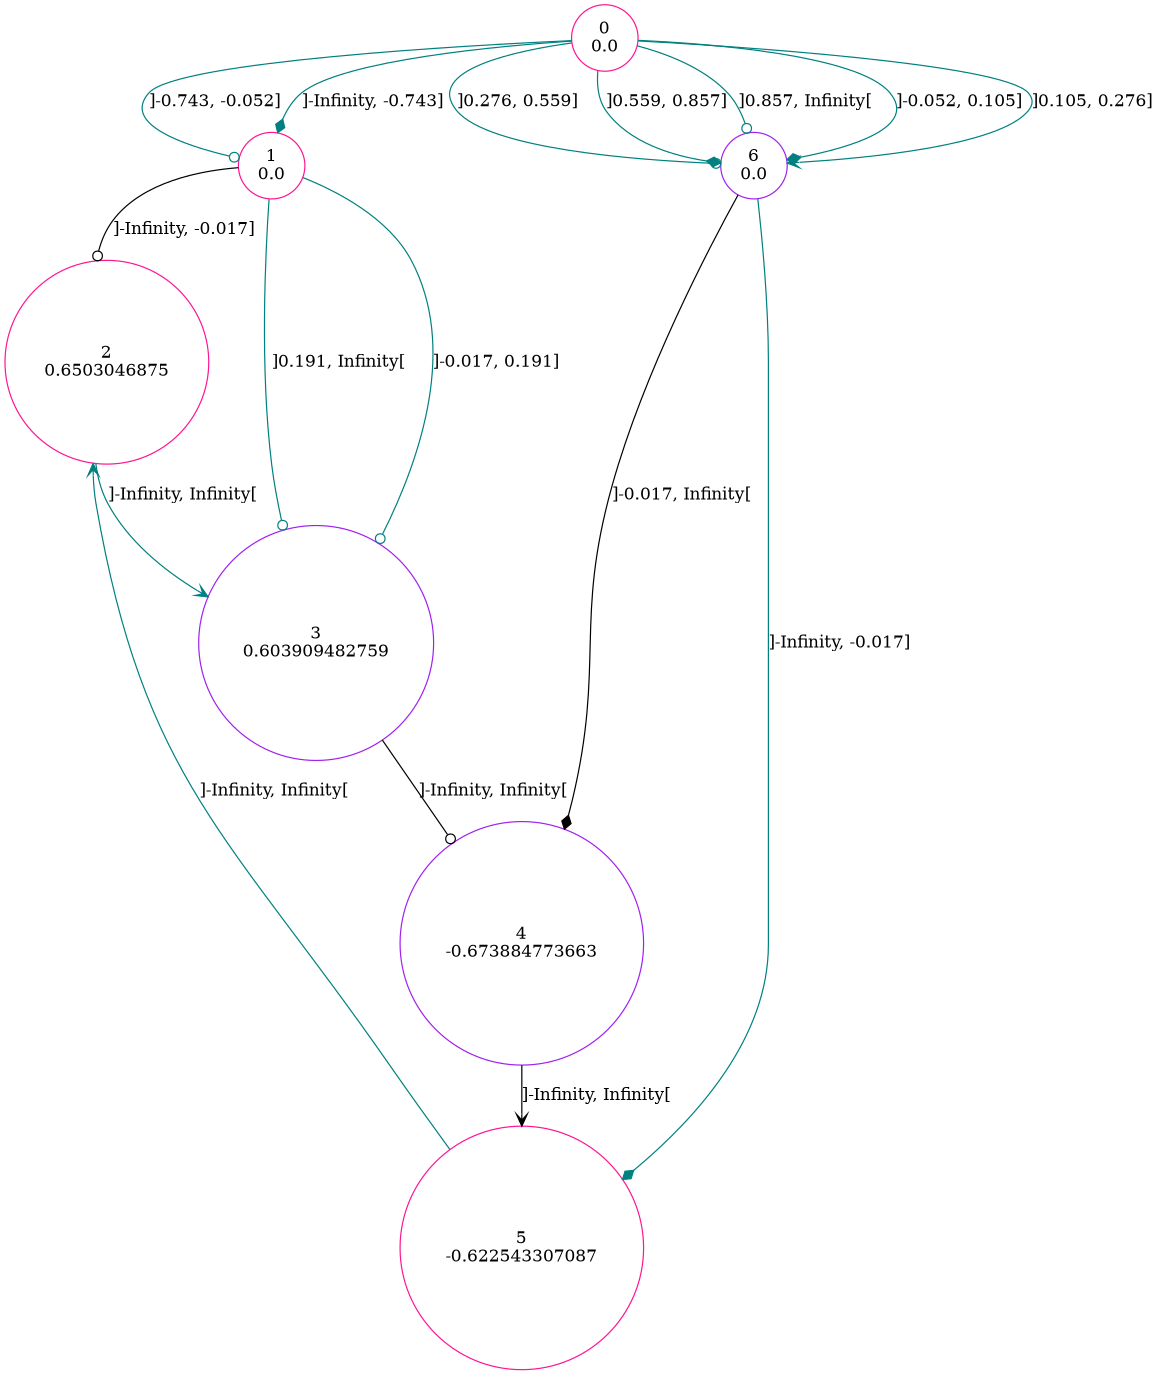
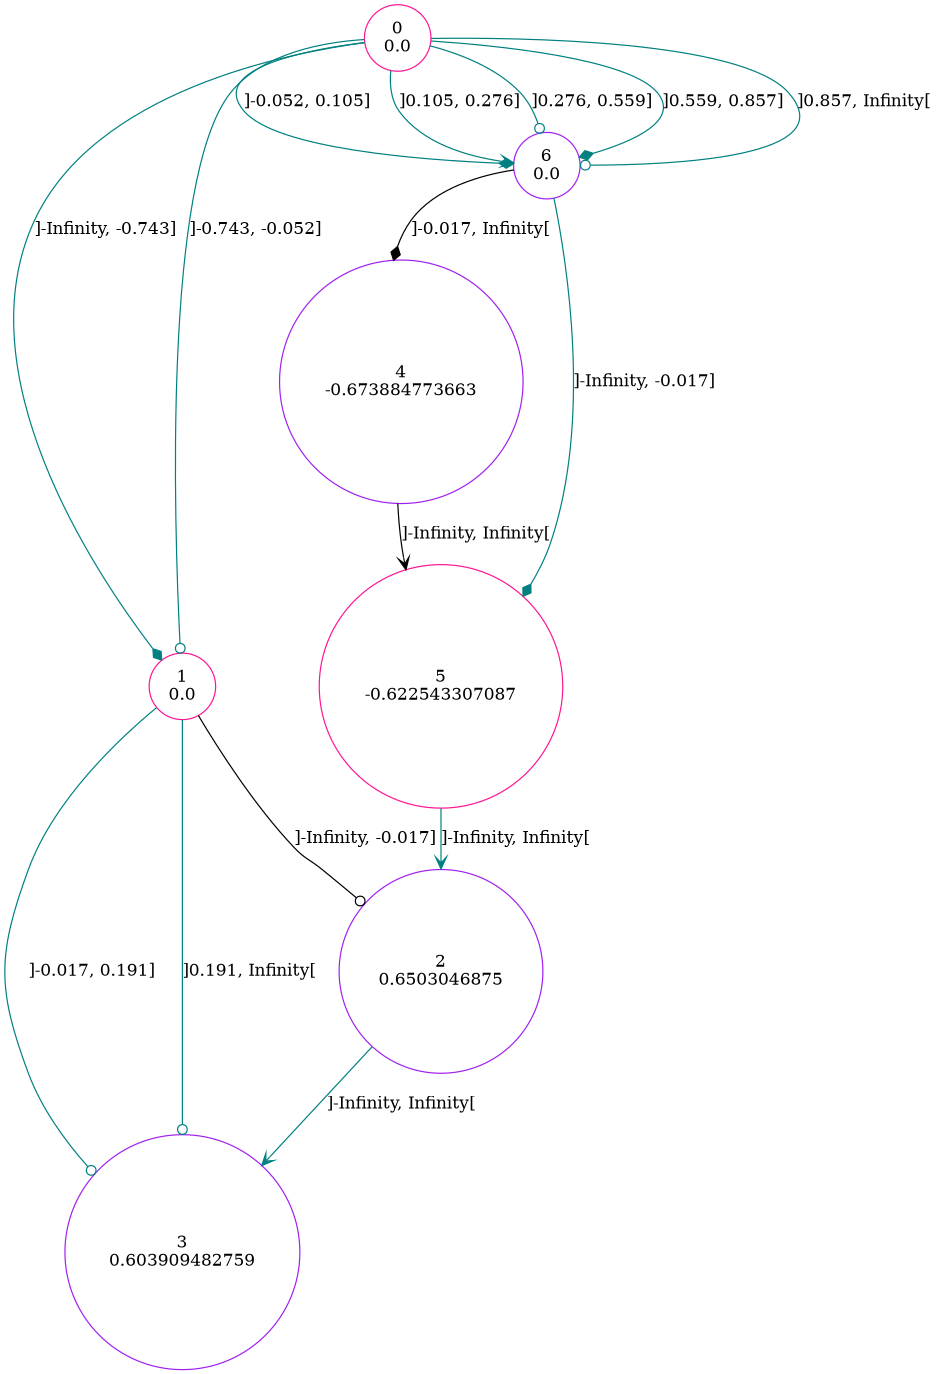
(107, 362) -> (441, 971)
(415, 787) -> none
